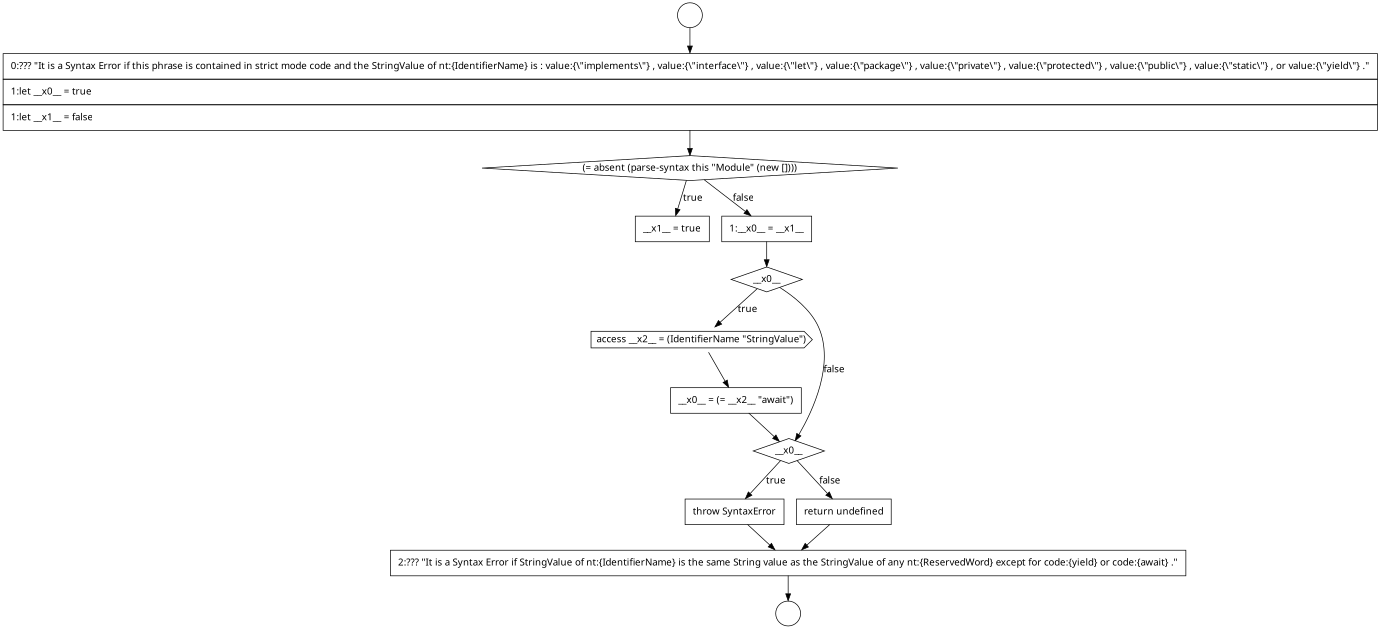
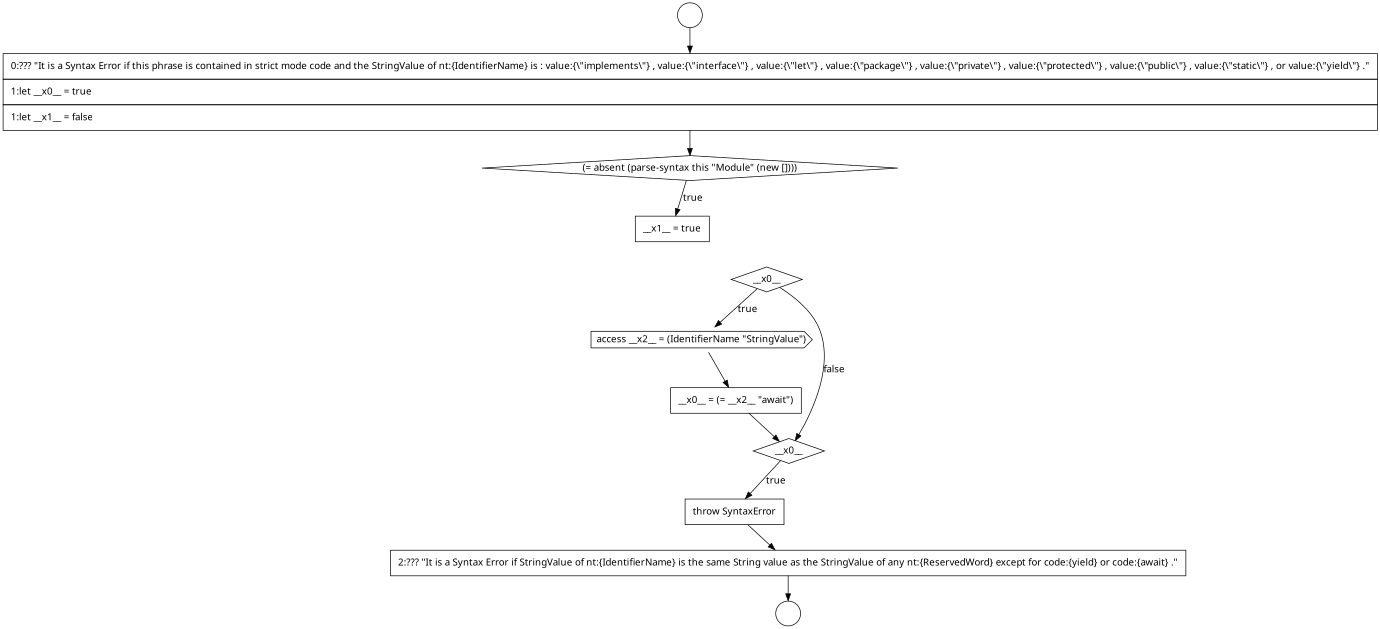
(767, 229) -> none
(843, 511) -> none
